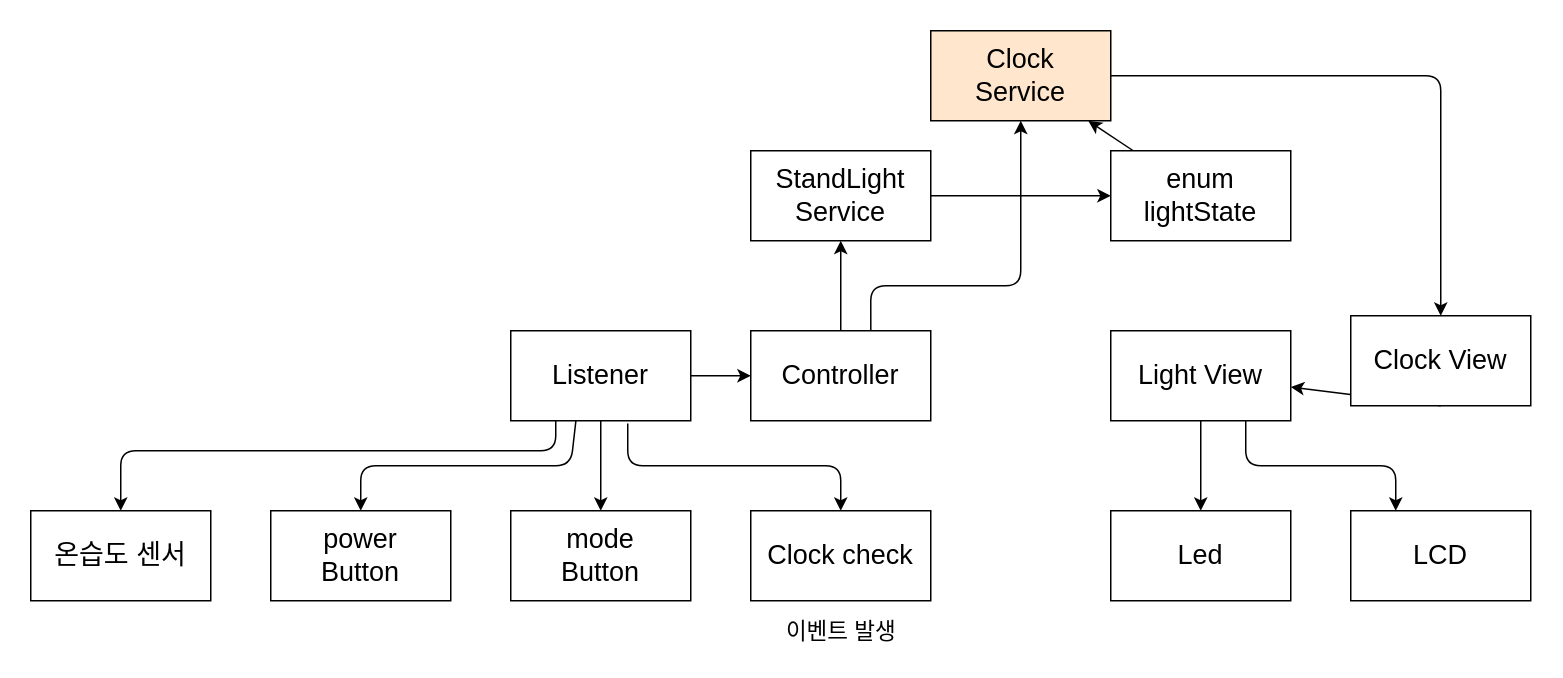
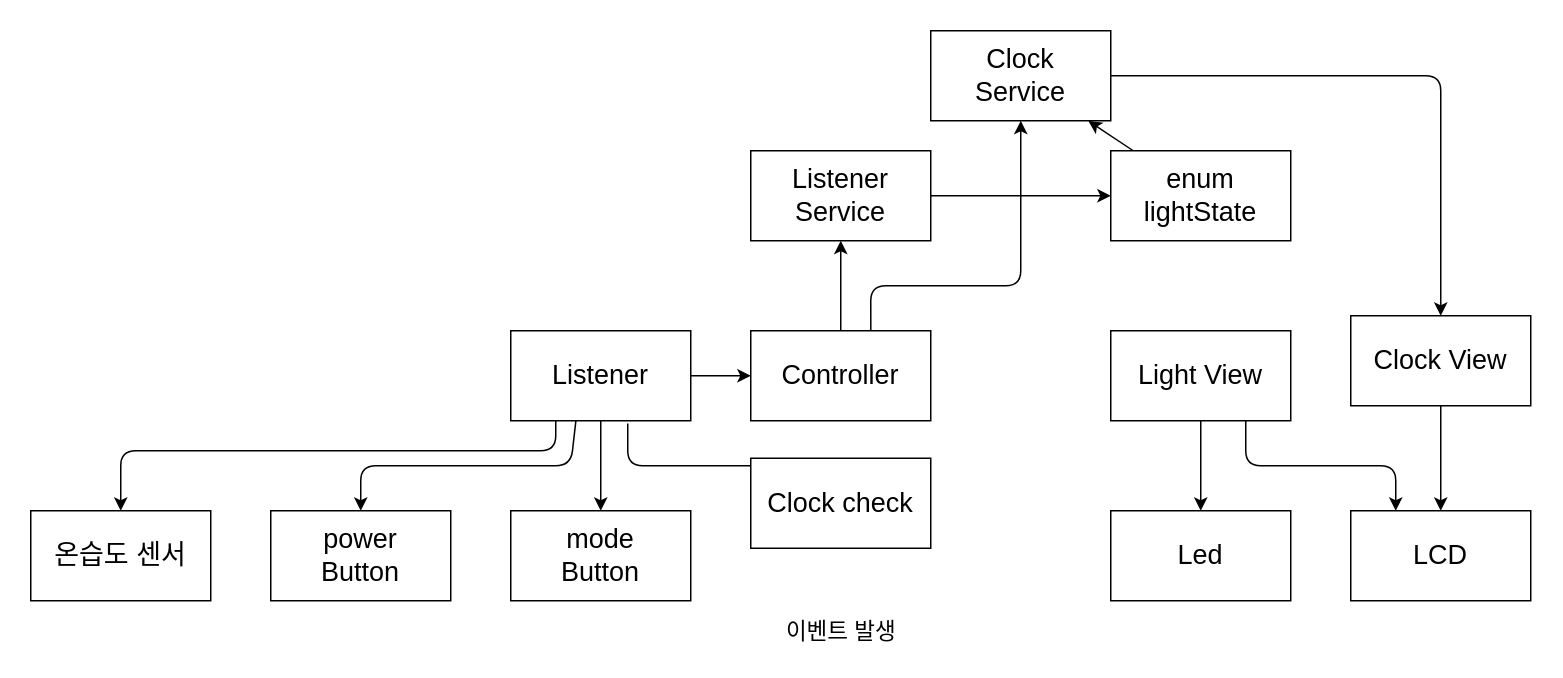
(1021, 76) -> (1021, 76)
(841, 196) -> (841, 196)
(1326, 391) -> (1441, 453)
(841, 556) -> (841, 503)
